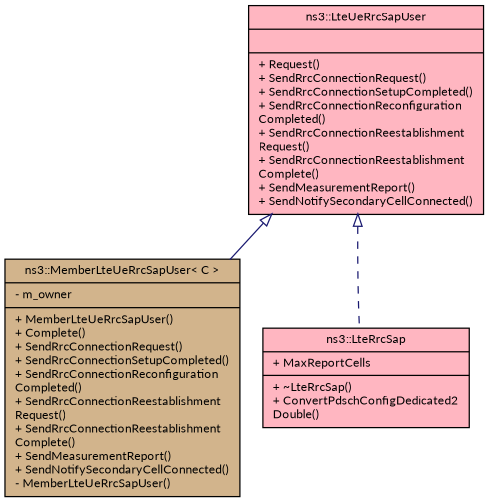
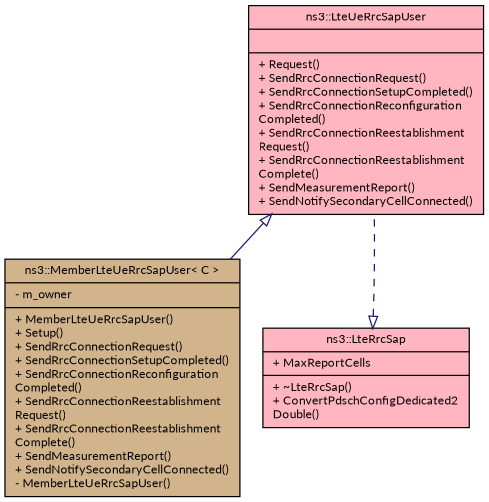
(358, 278) -> (374, 265)
(51, 333) -> (40, 333)
